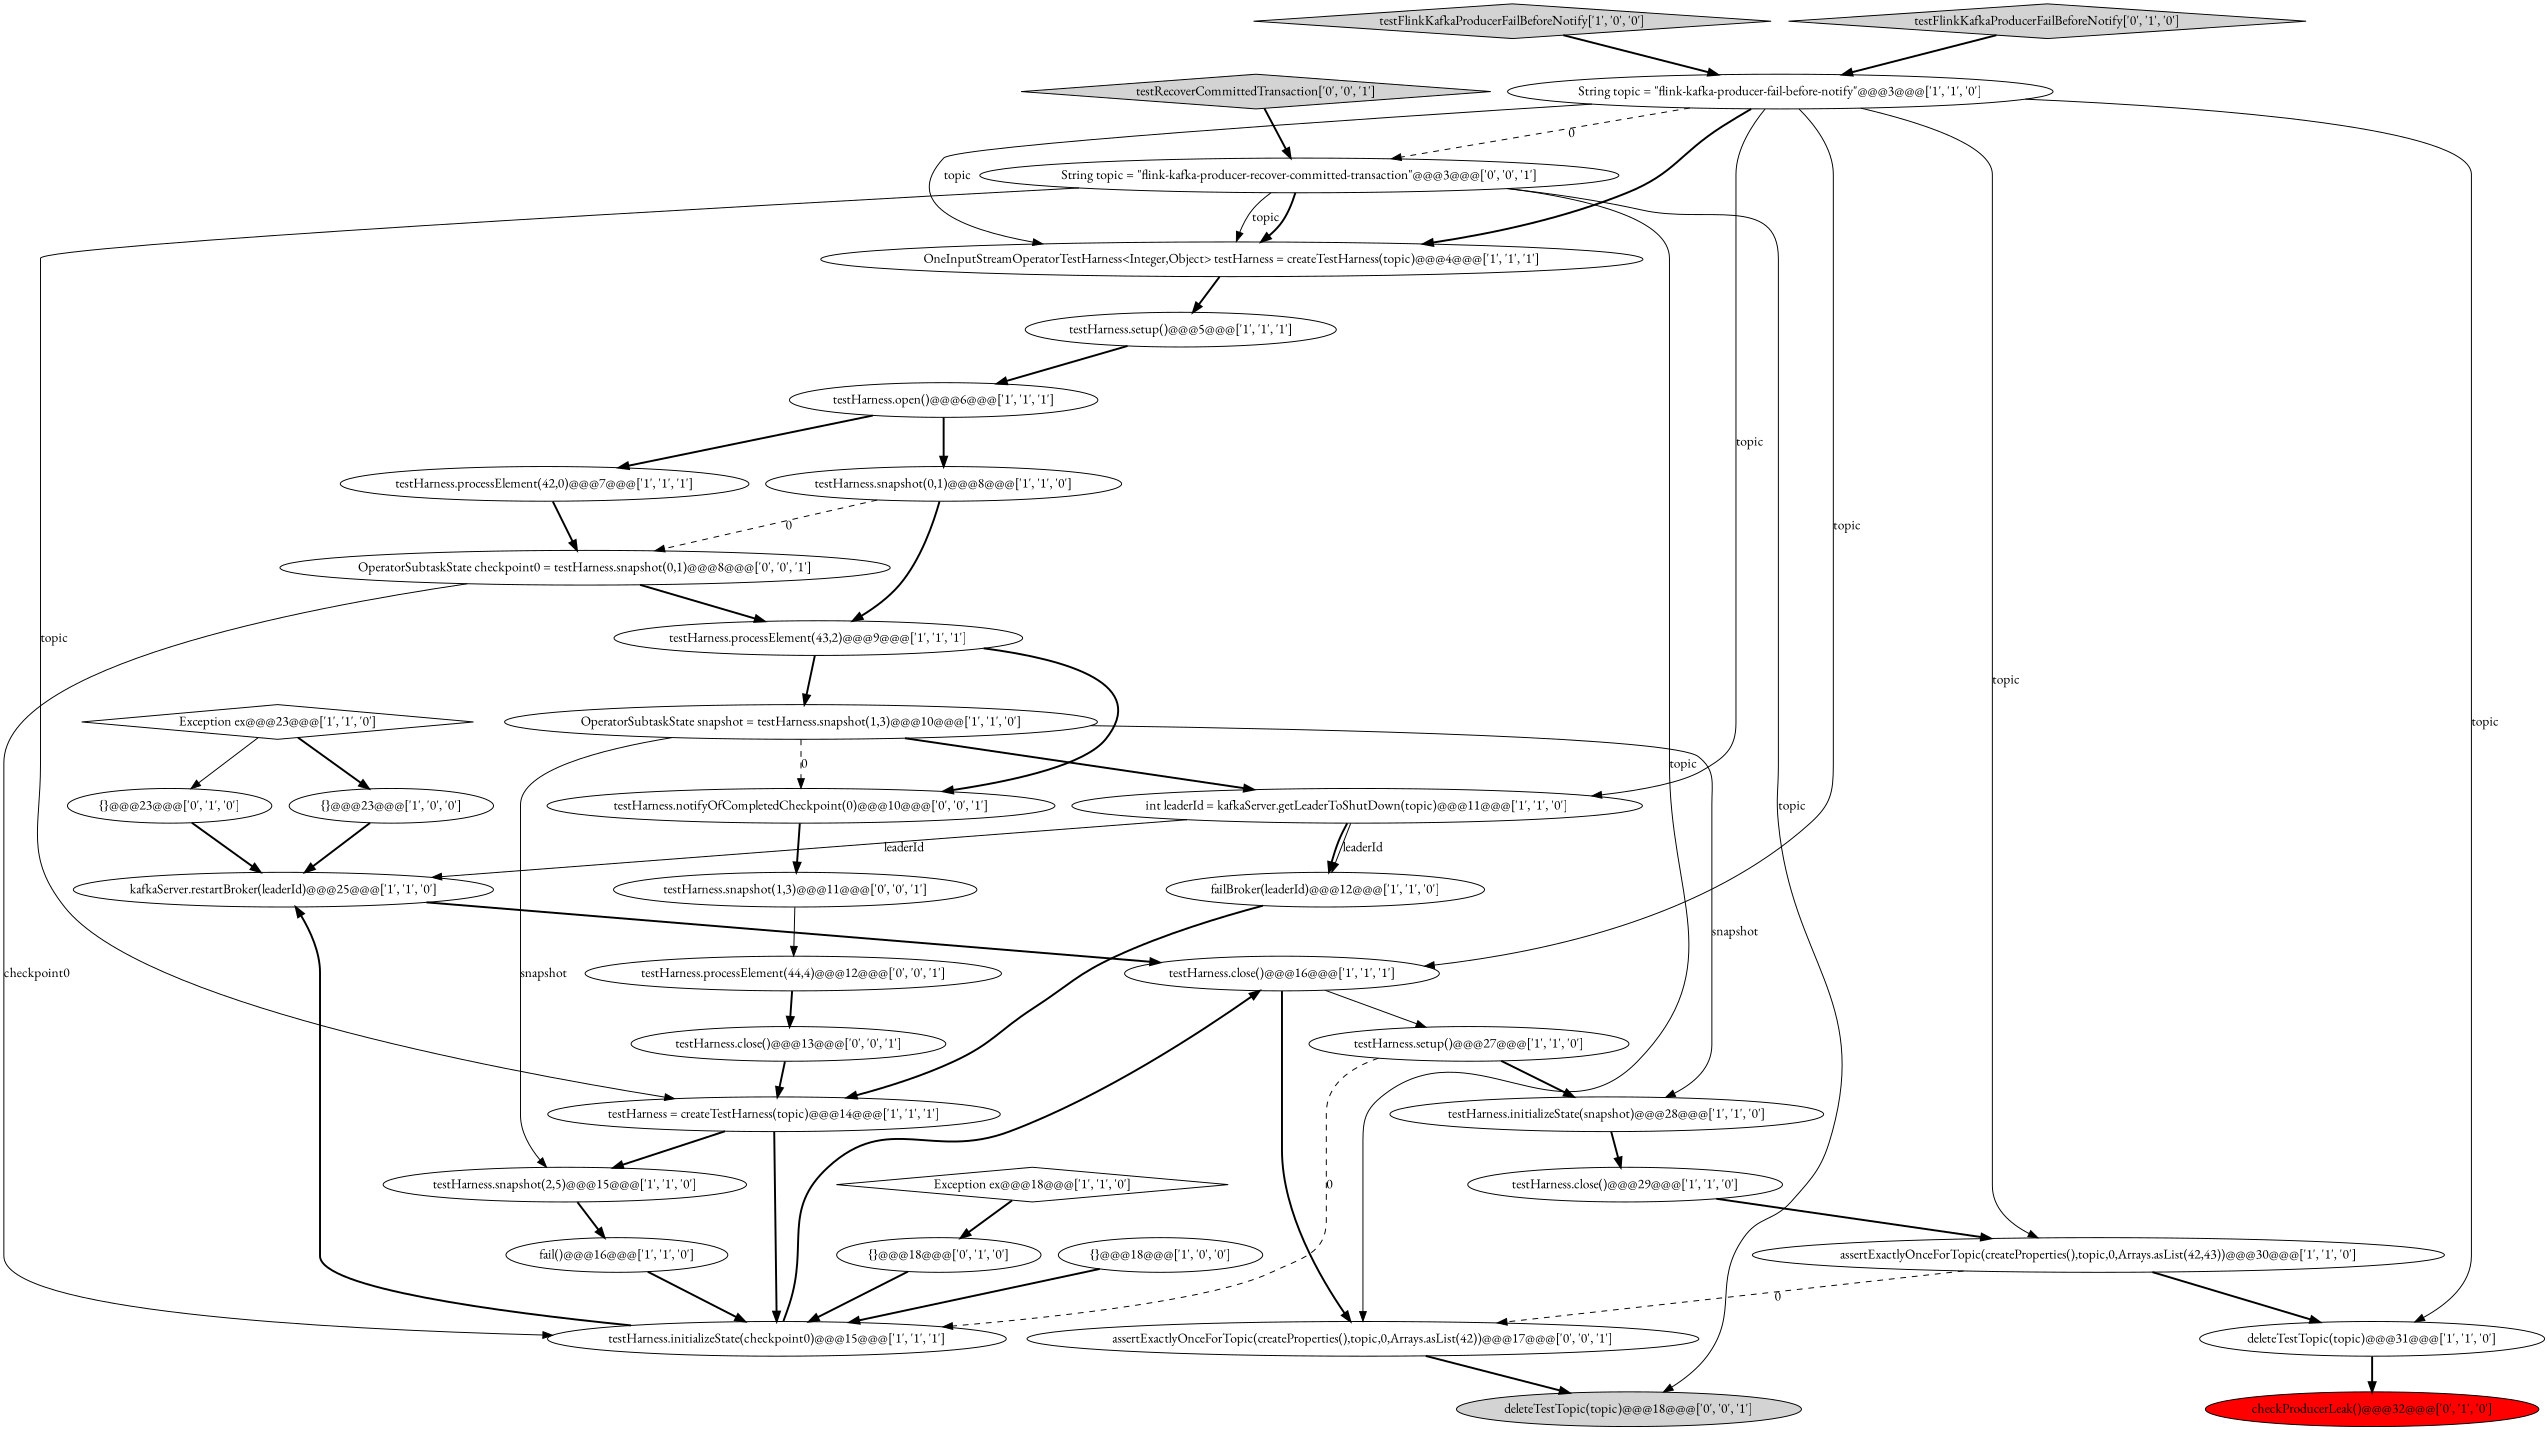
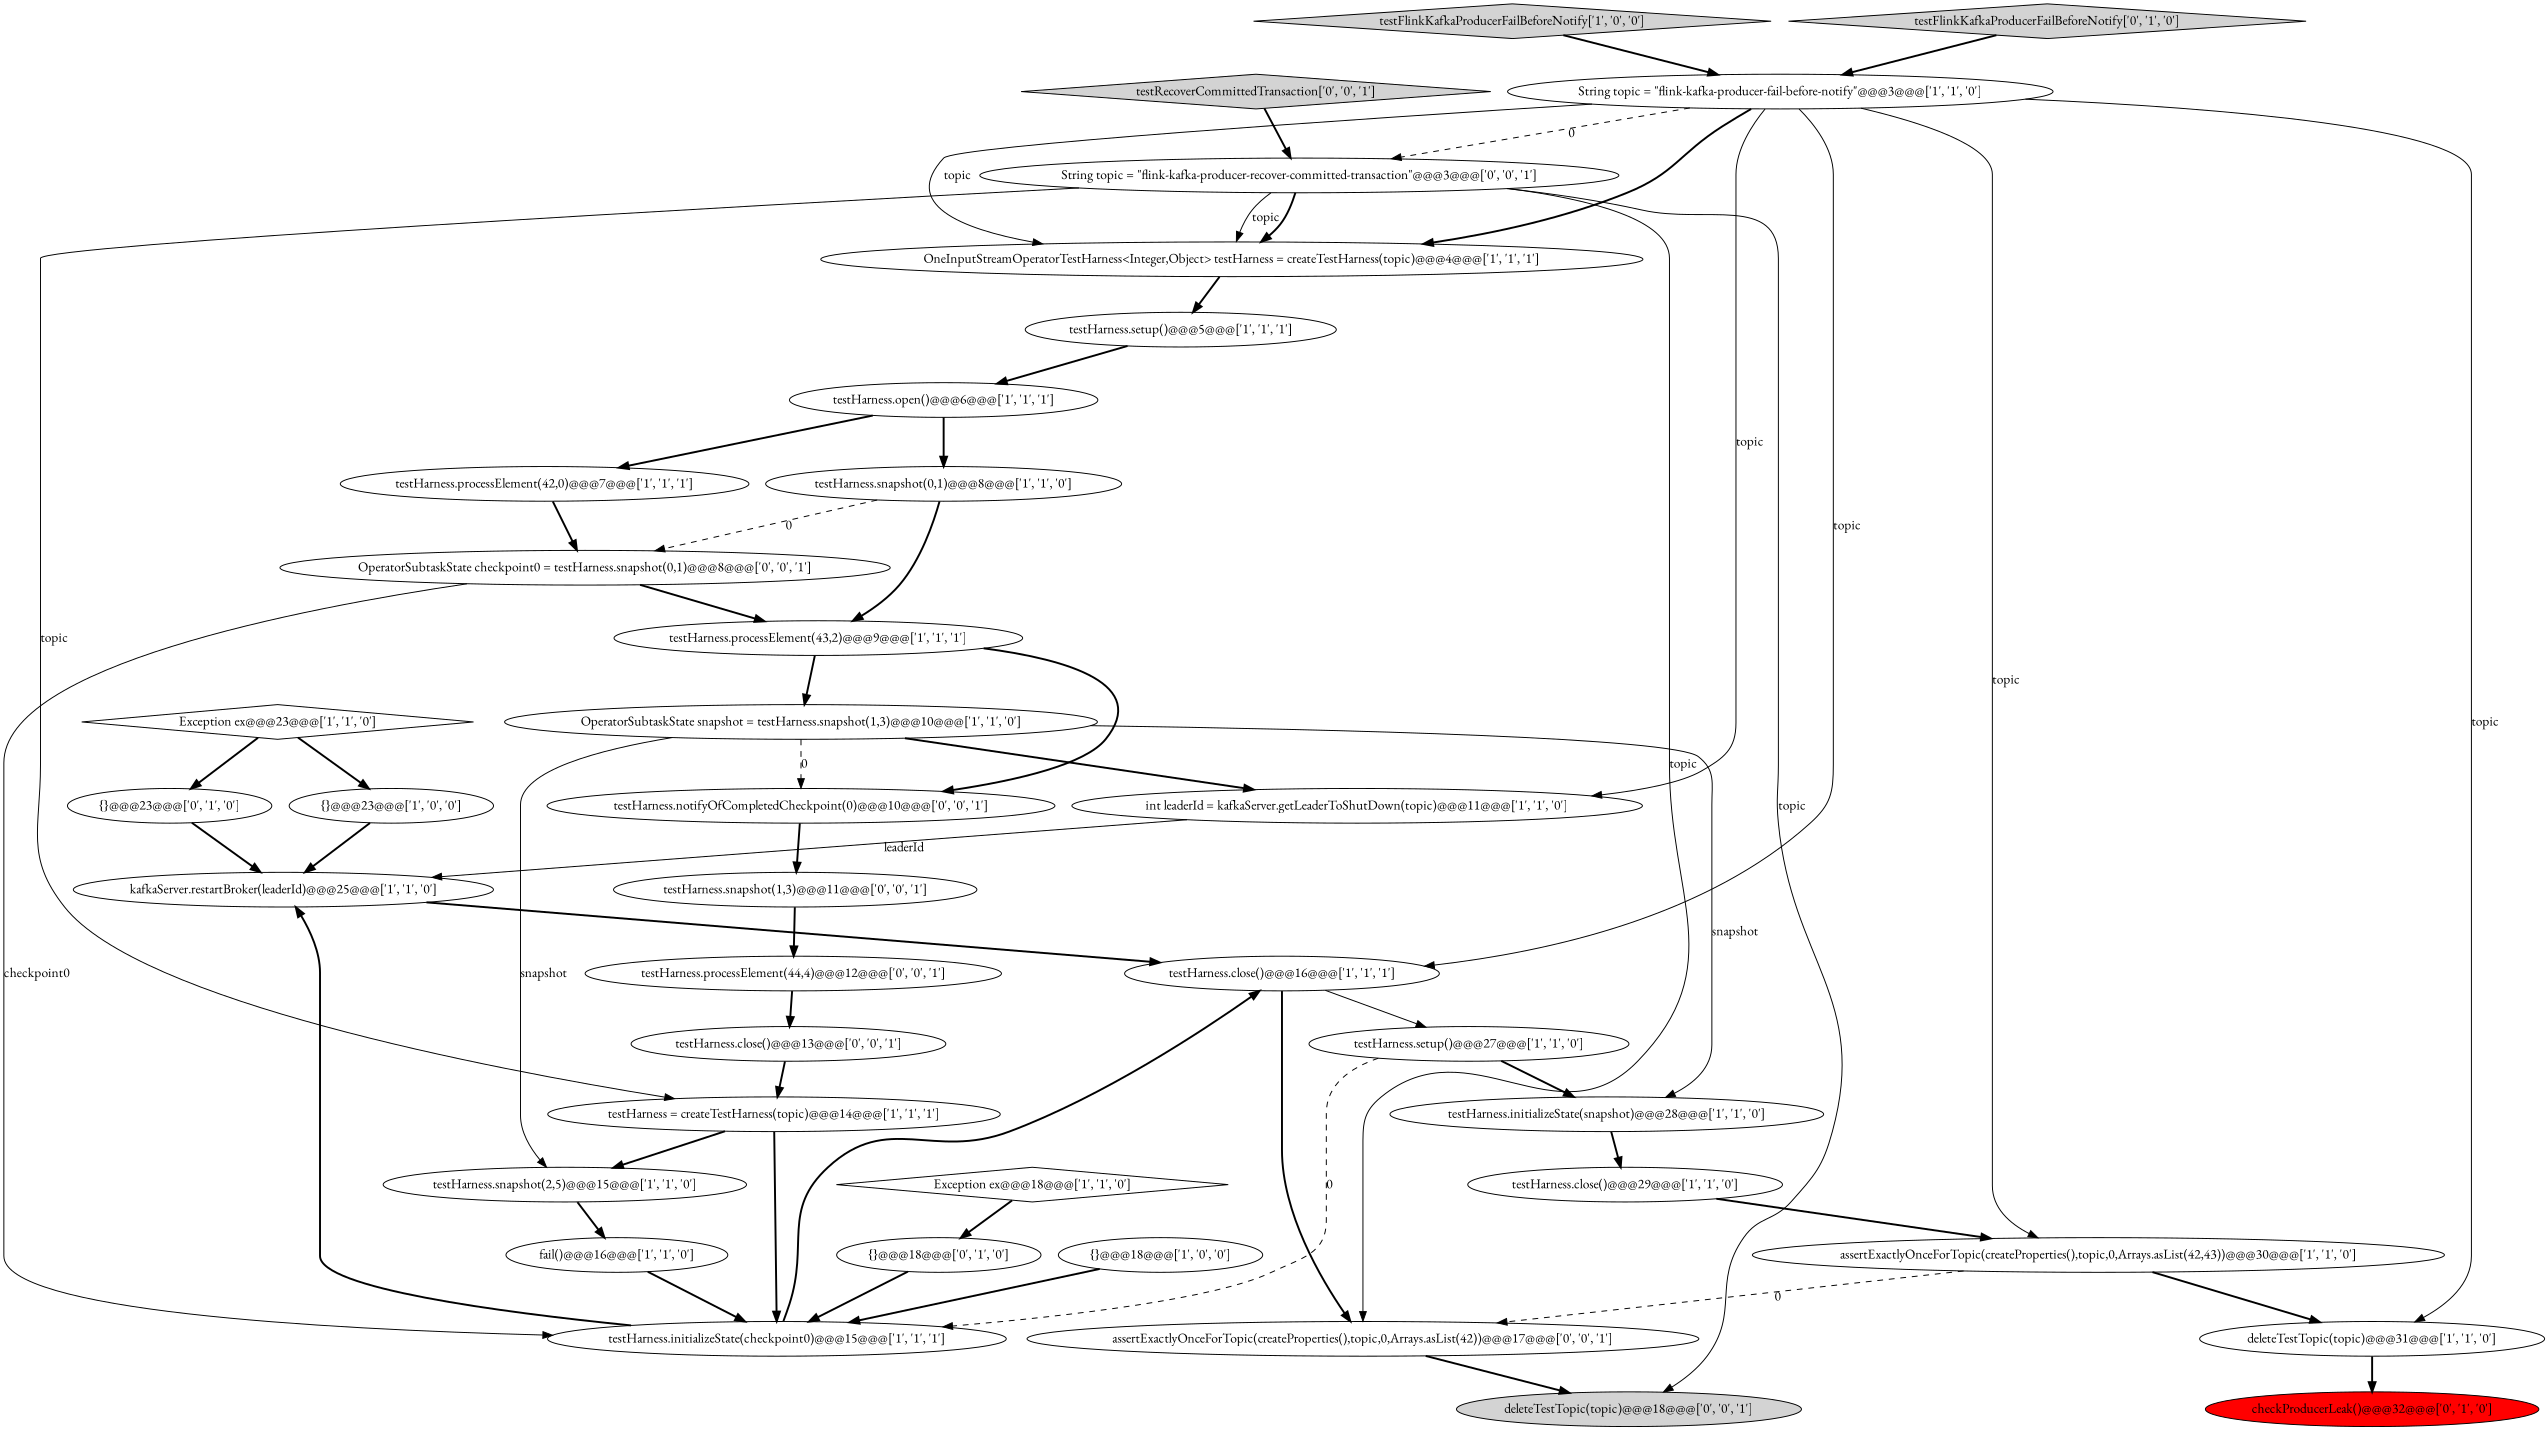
(228, 760) -> (228, 760)
(1325, 890) -> none
(794, 926) -> (794, 926)
